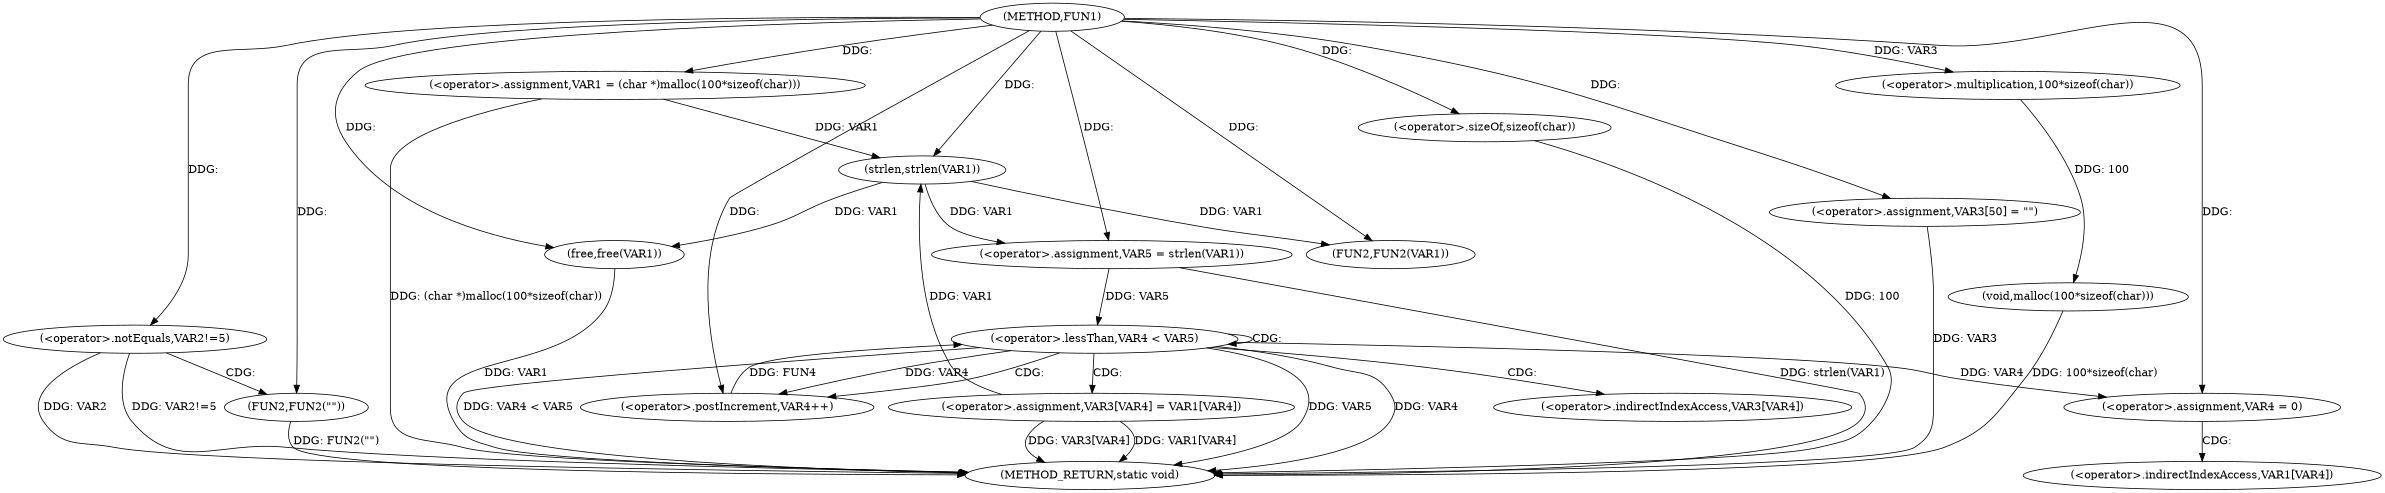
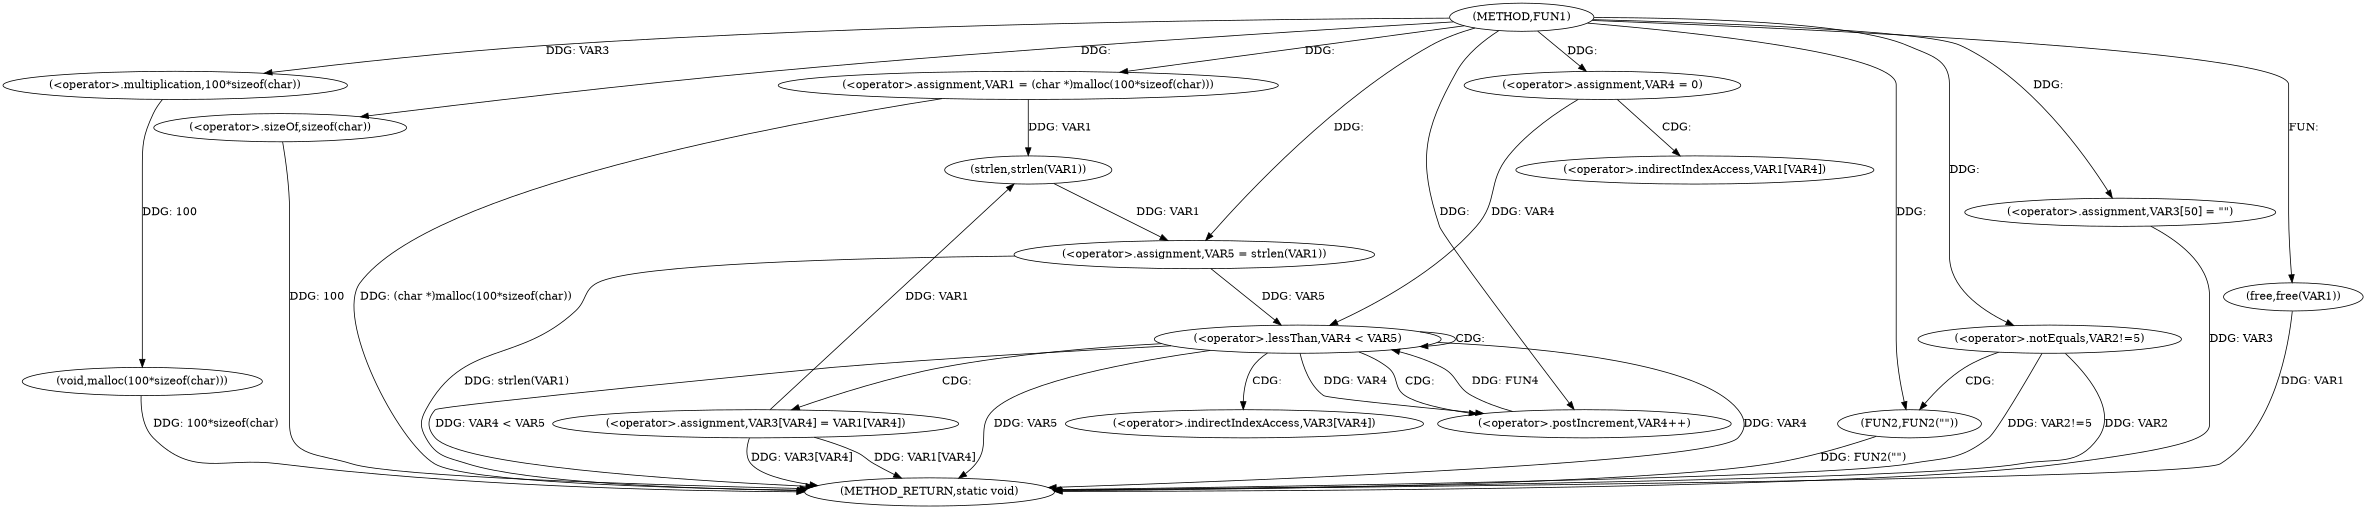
(990, 91) -> none
(363, 128) -> (2306, 128)
(783, 221) -> none
(1391, 255) -> none
(1689, 355) -> (1476, 227)
